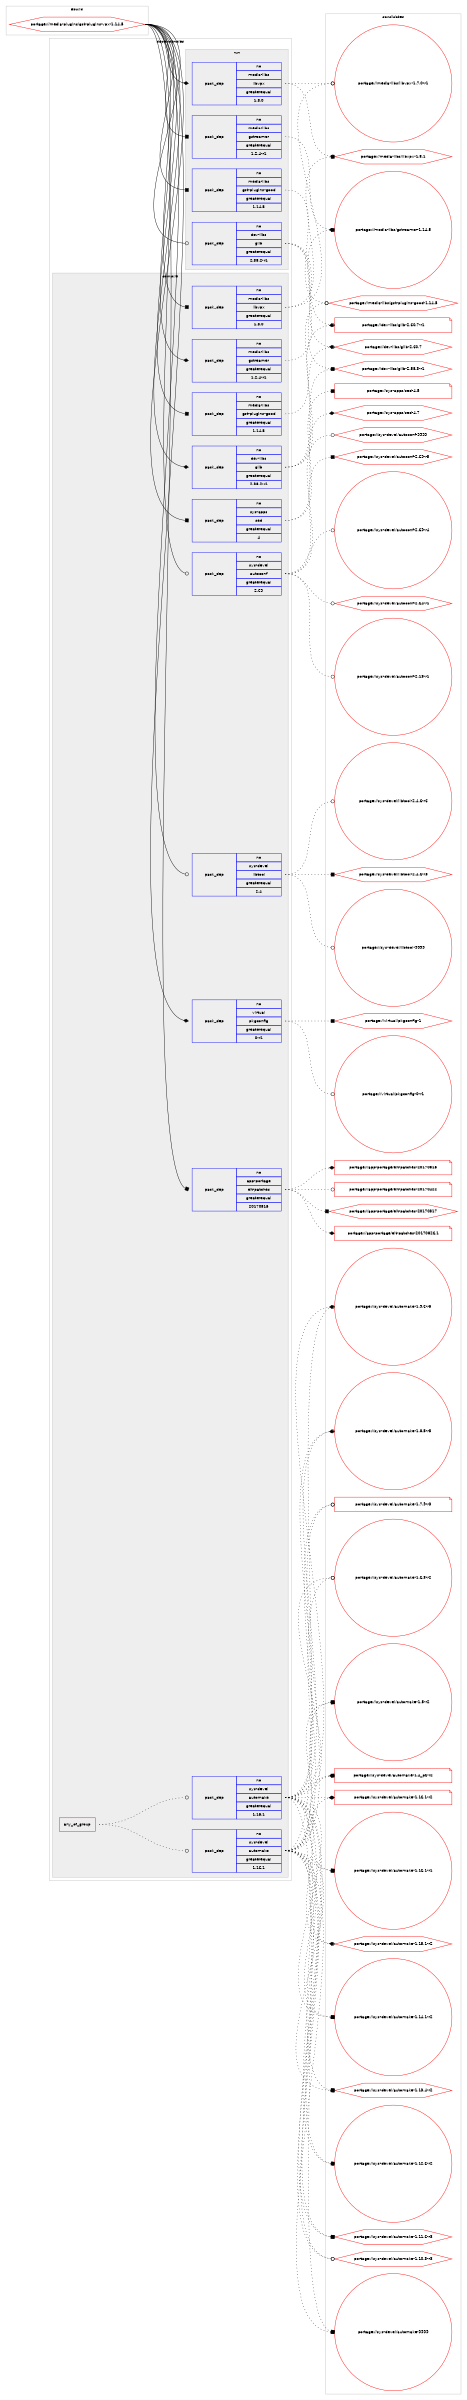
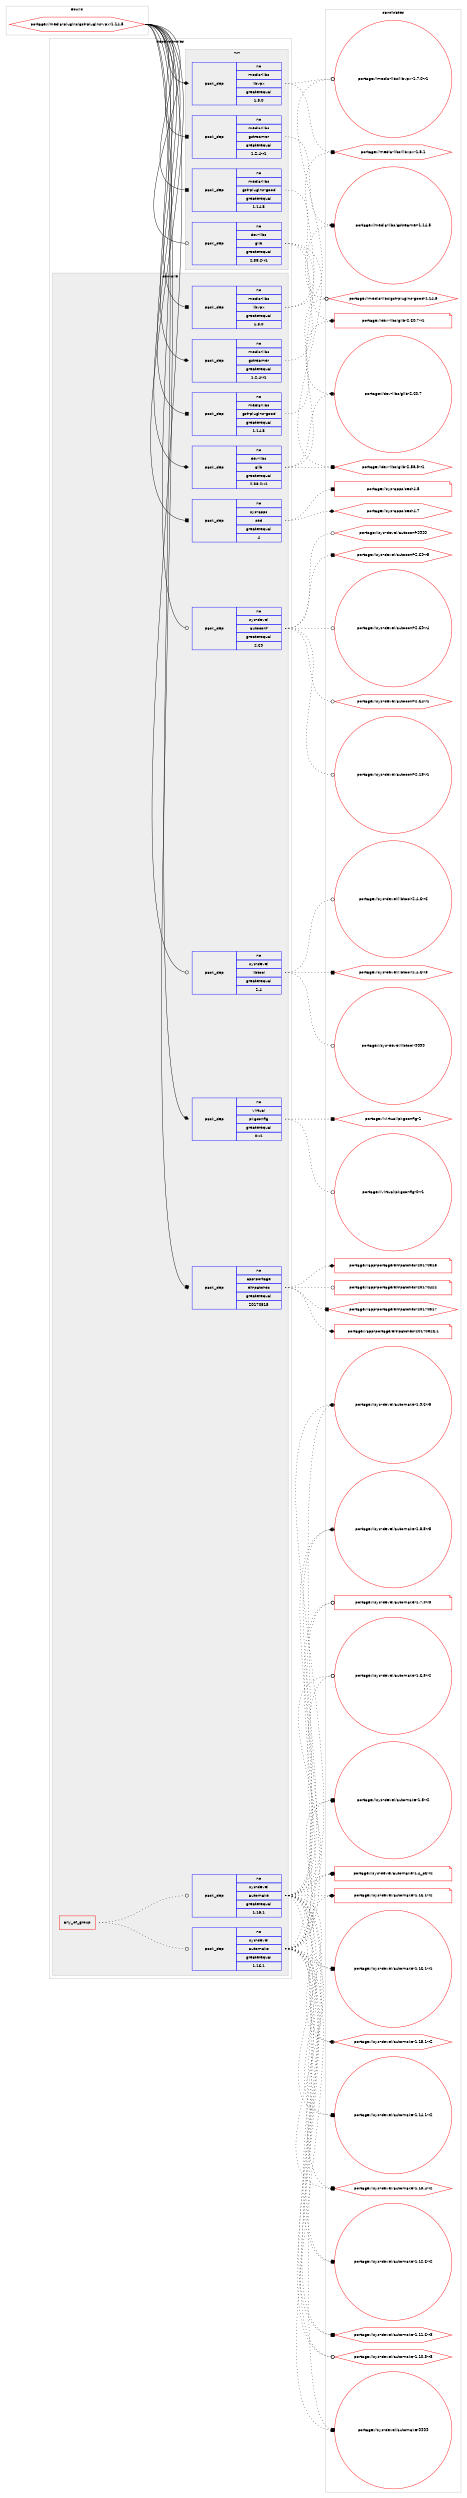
(393, 347) -> (393, 394)
